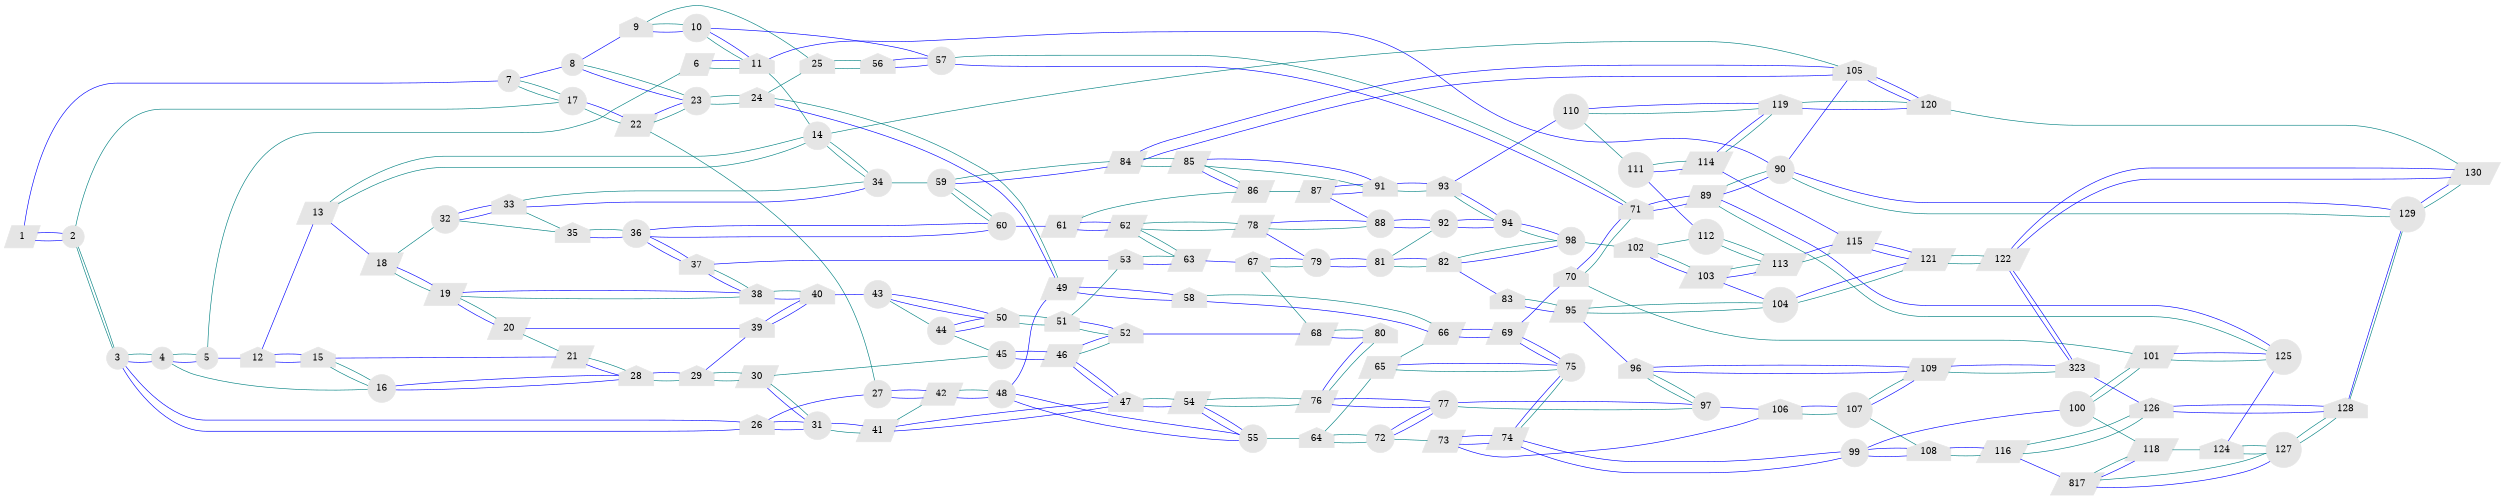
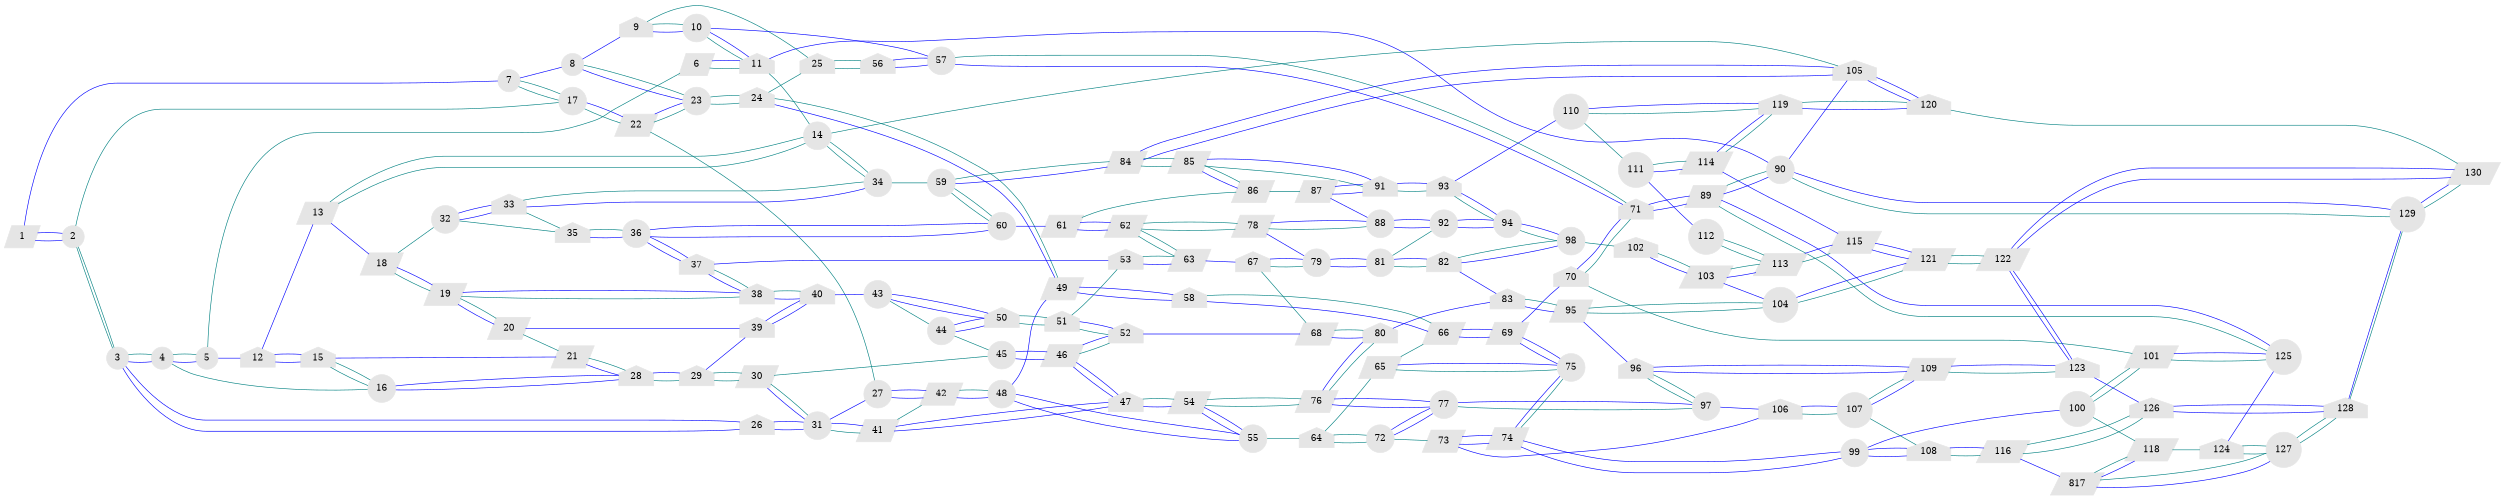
(1673, 242) -> none
none -> (1440, 312)
(2077, 369) -> (2077, 369)
(815, 402) -> (848, 410)
